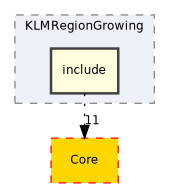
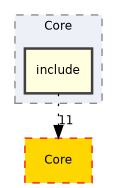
(85, 27) -> (58, 27)
